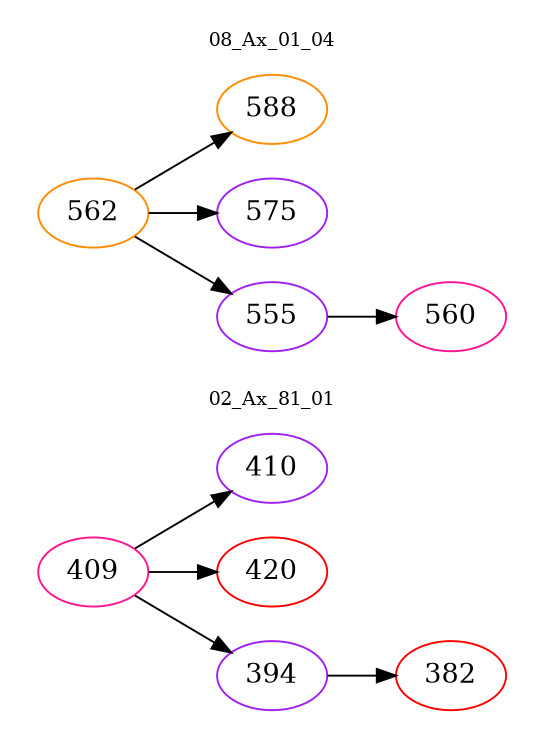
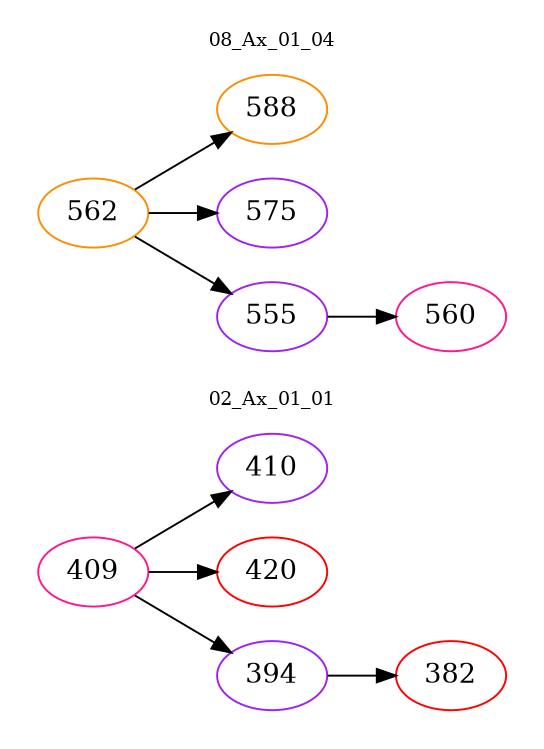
(272, 400) -> (272, 400)
